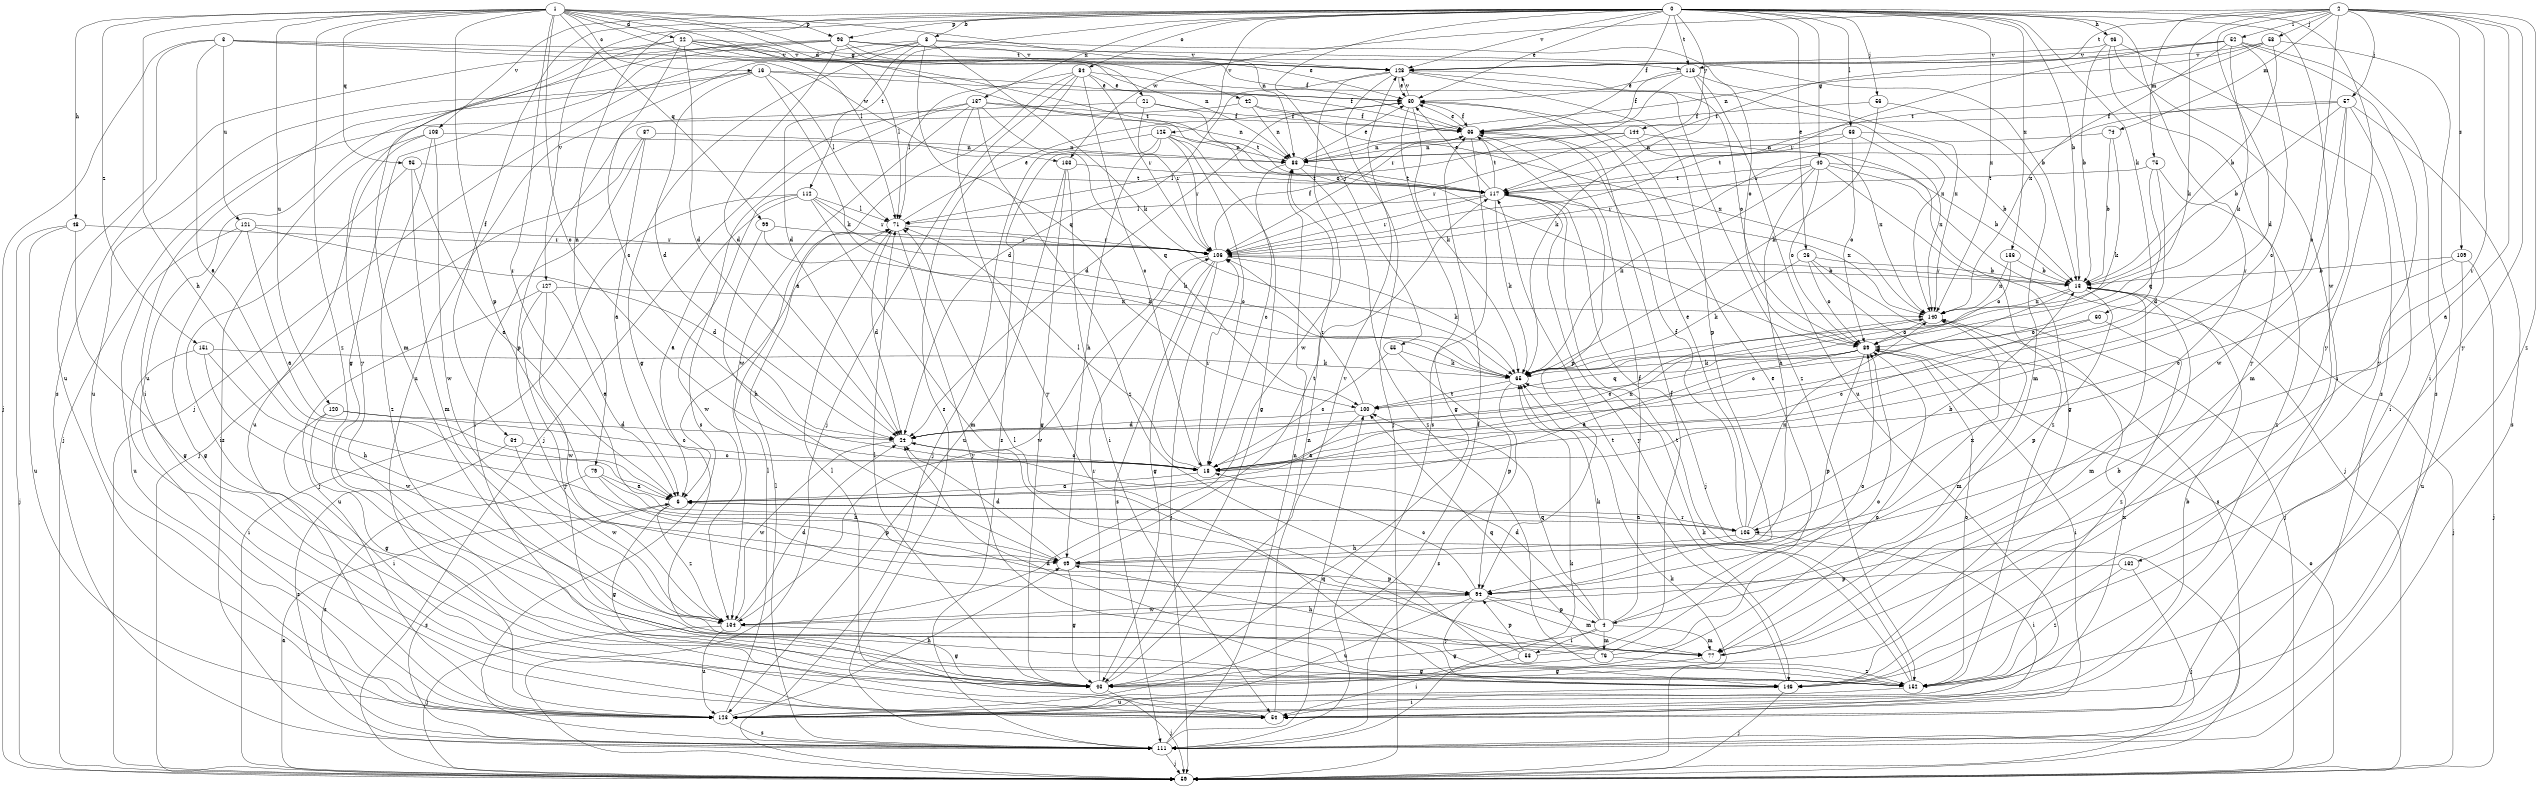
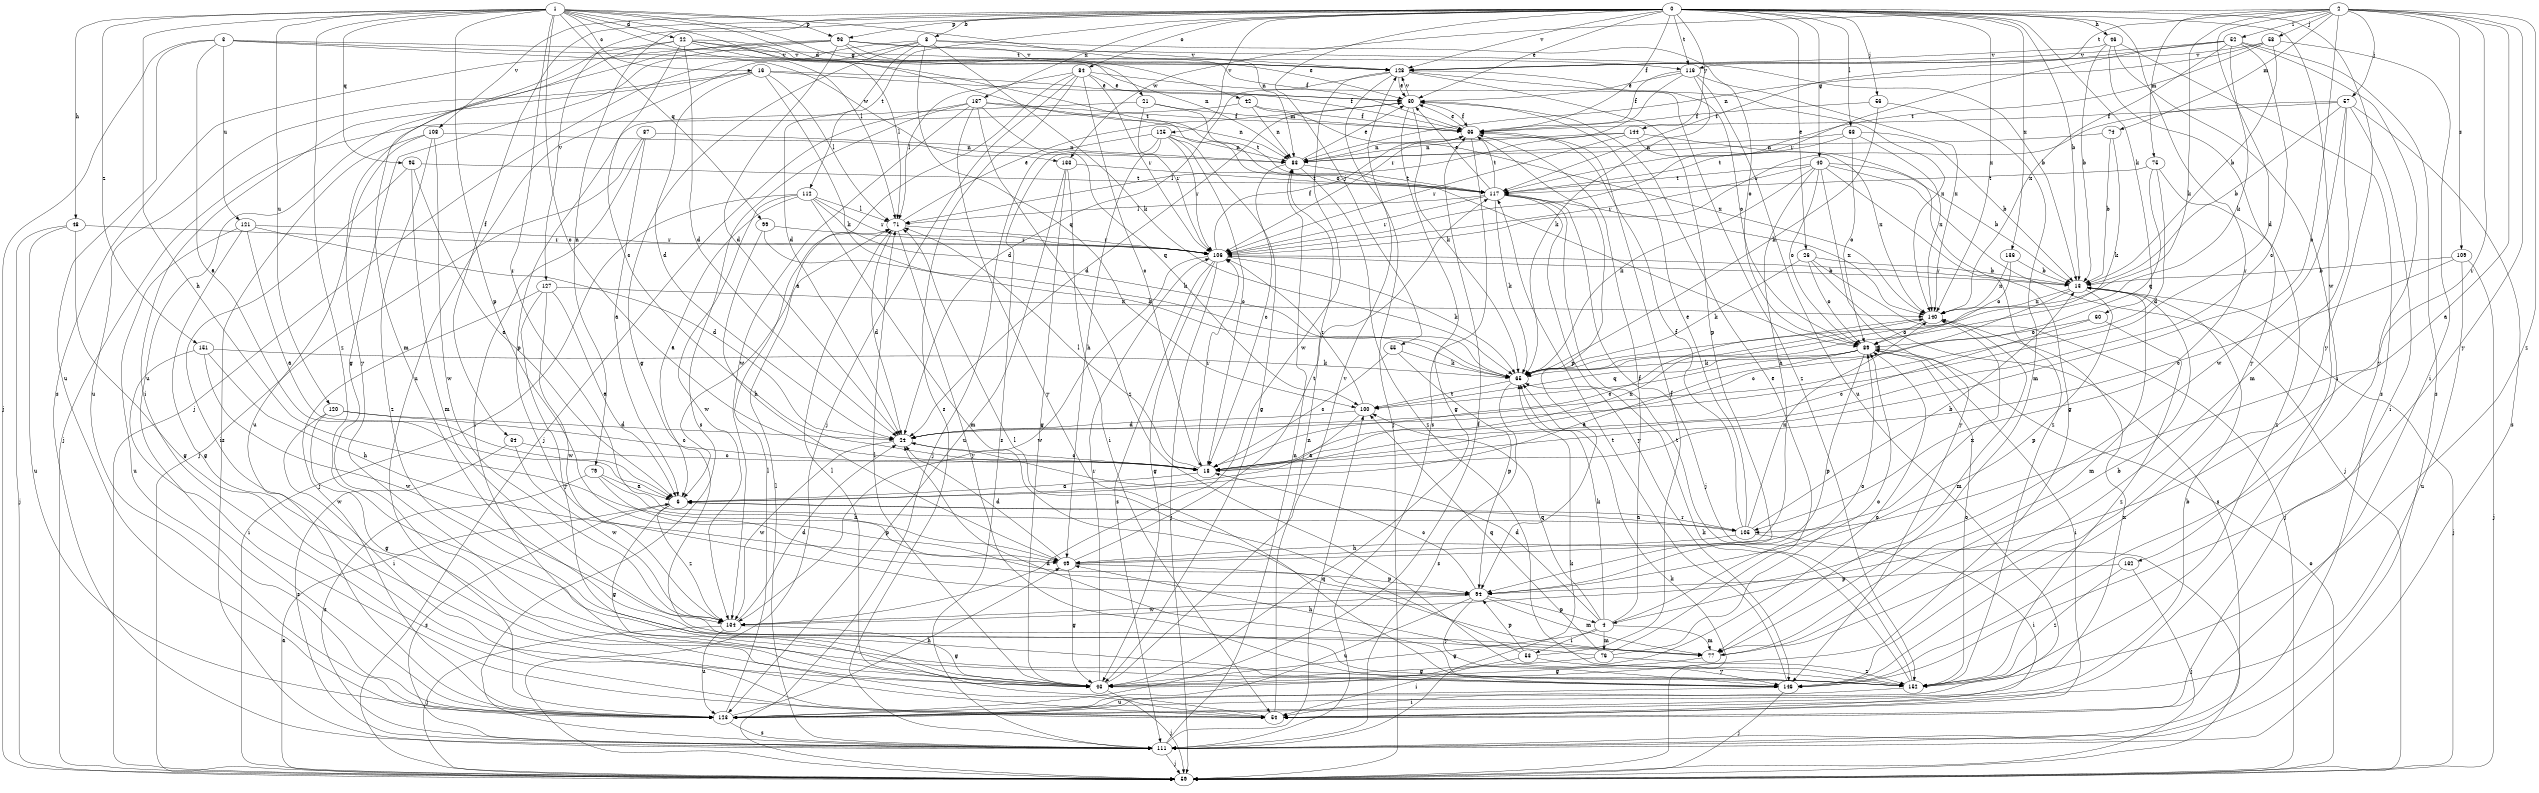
(1293, 117) -> (1293, 117)
none -> (1963, 415)
(340, 502) -> (340, 502)
none -> (1698, 671)
